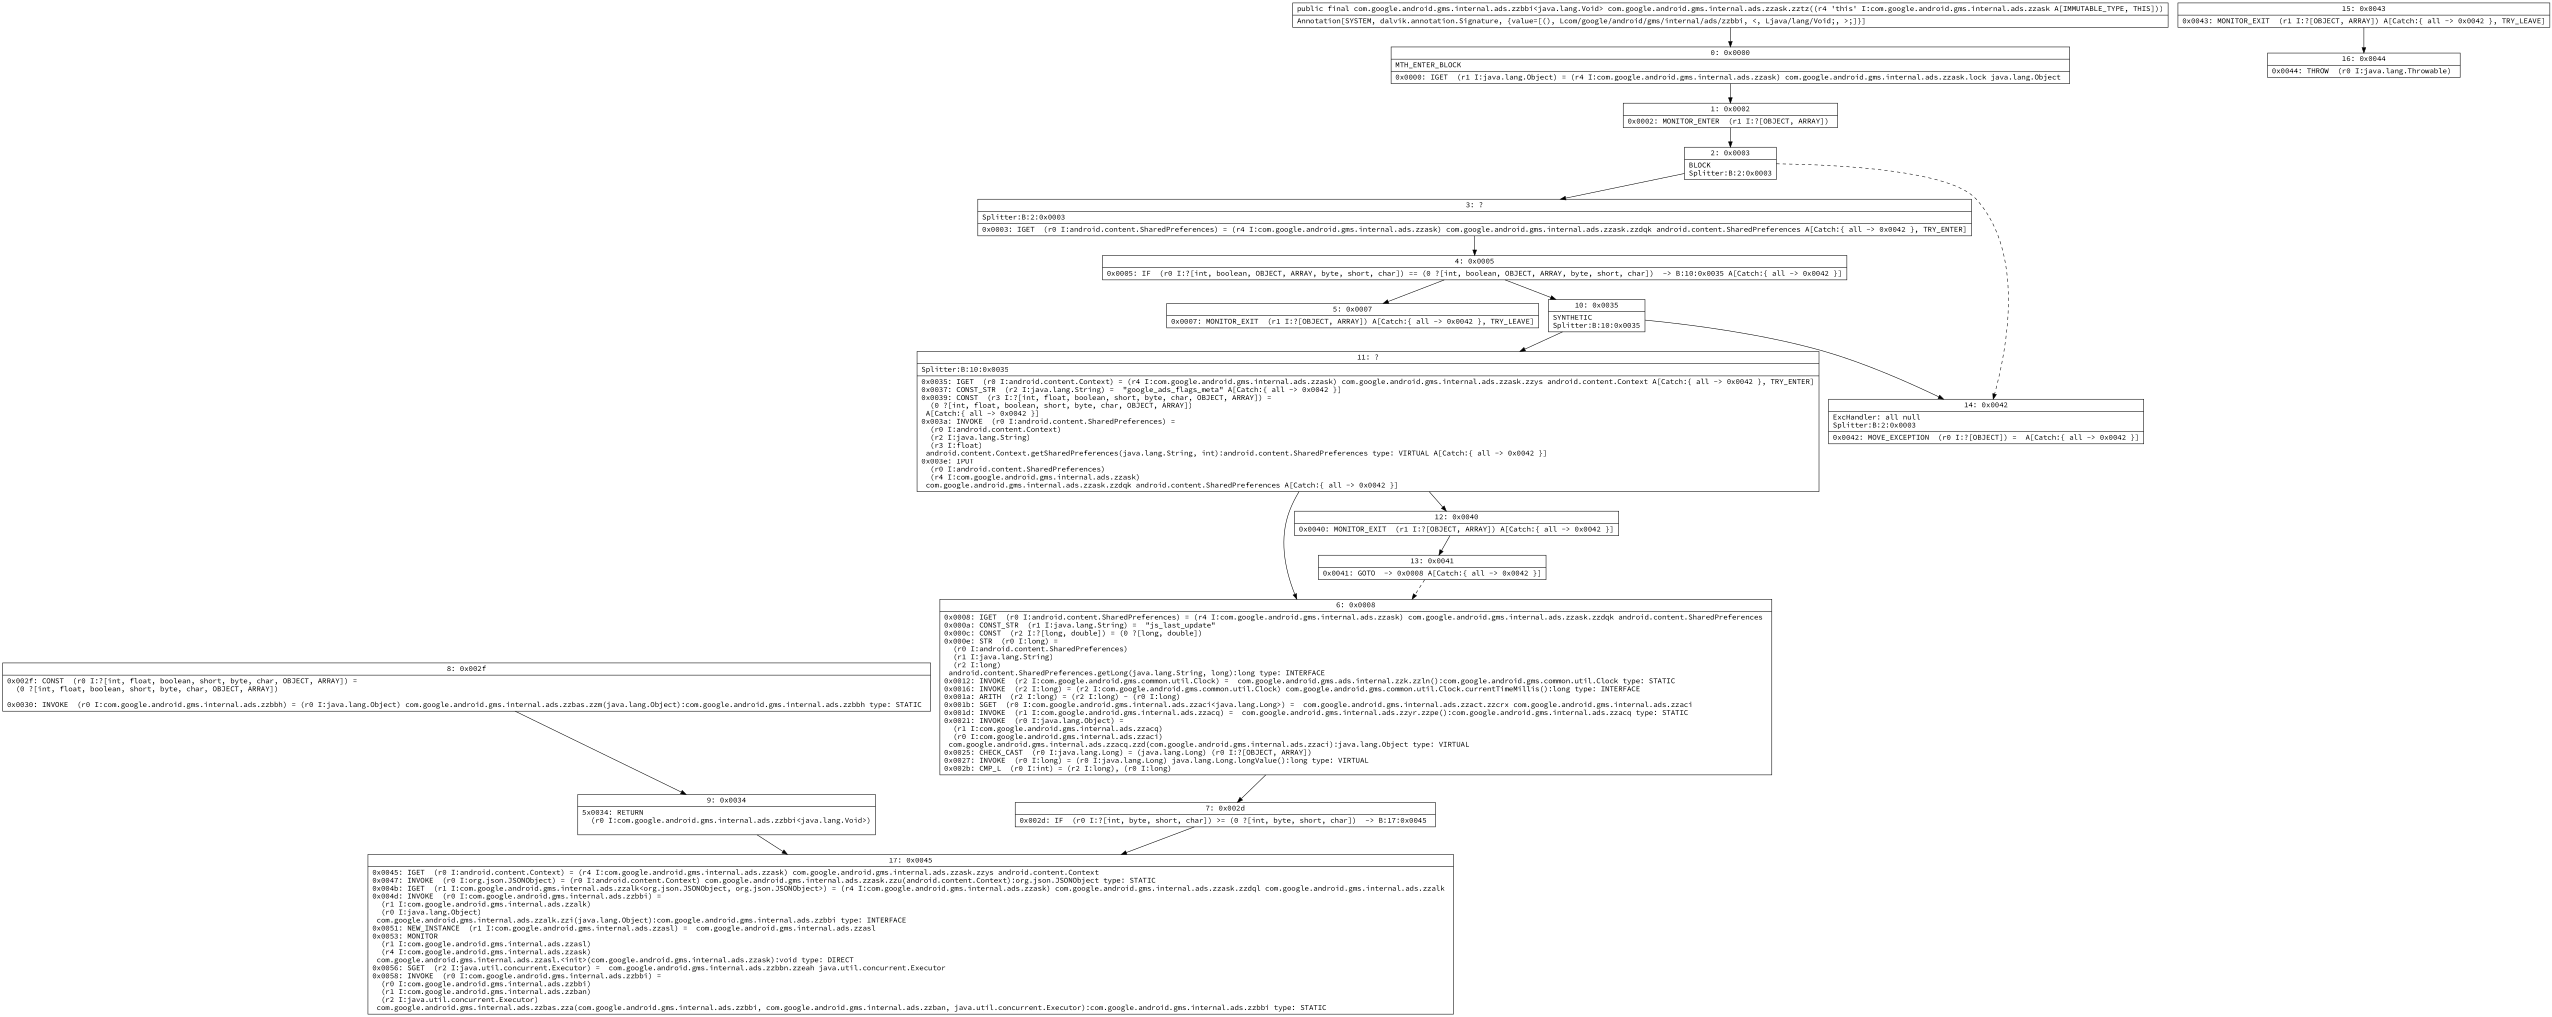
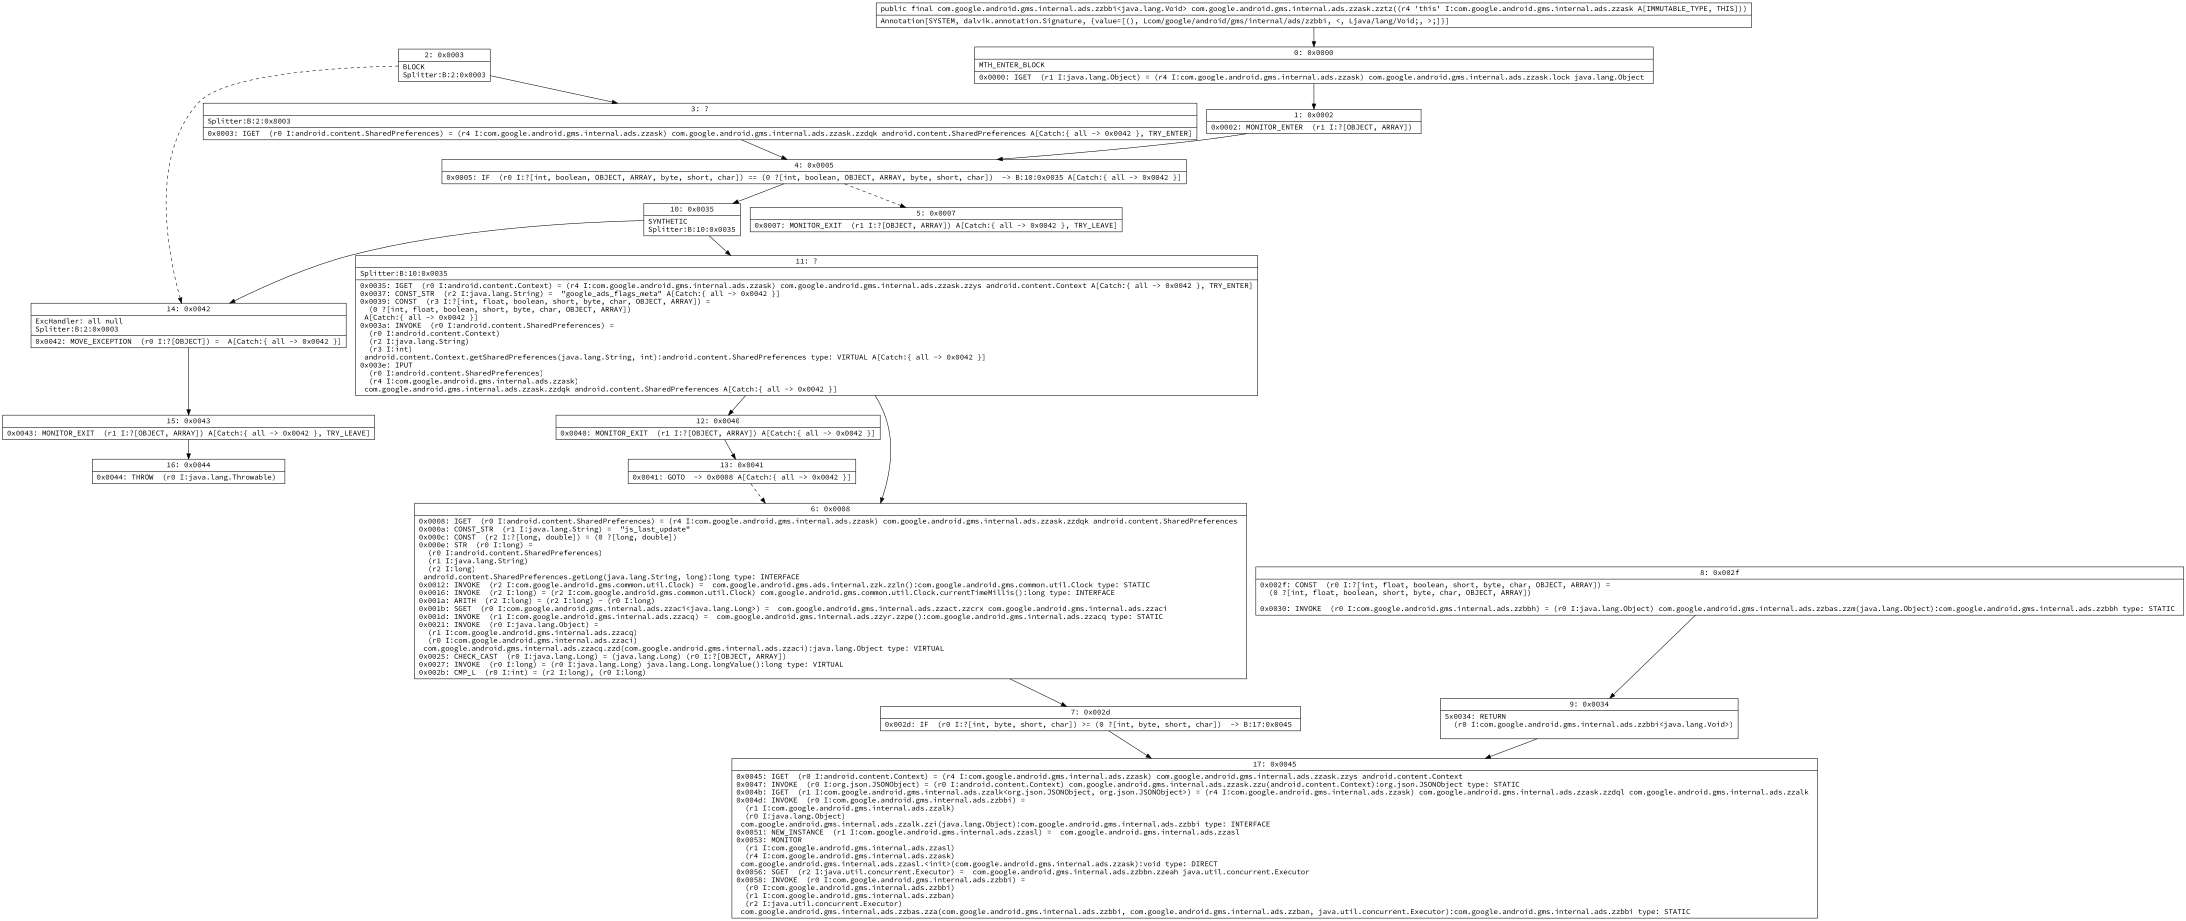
(1730, 135) -> (1125, 148)
(1024, 217) -> (249, 121)
(1416, 291) -> (873, 195)
none -> (189, 379)
(952, 445) -> (387, 349)
